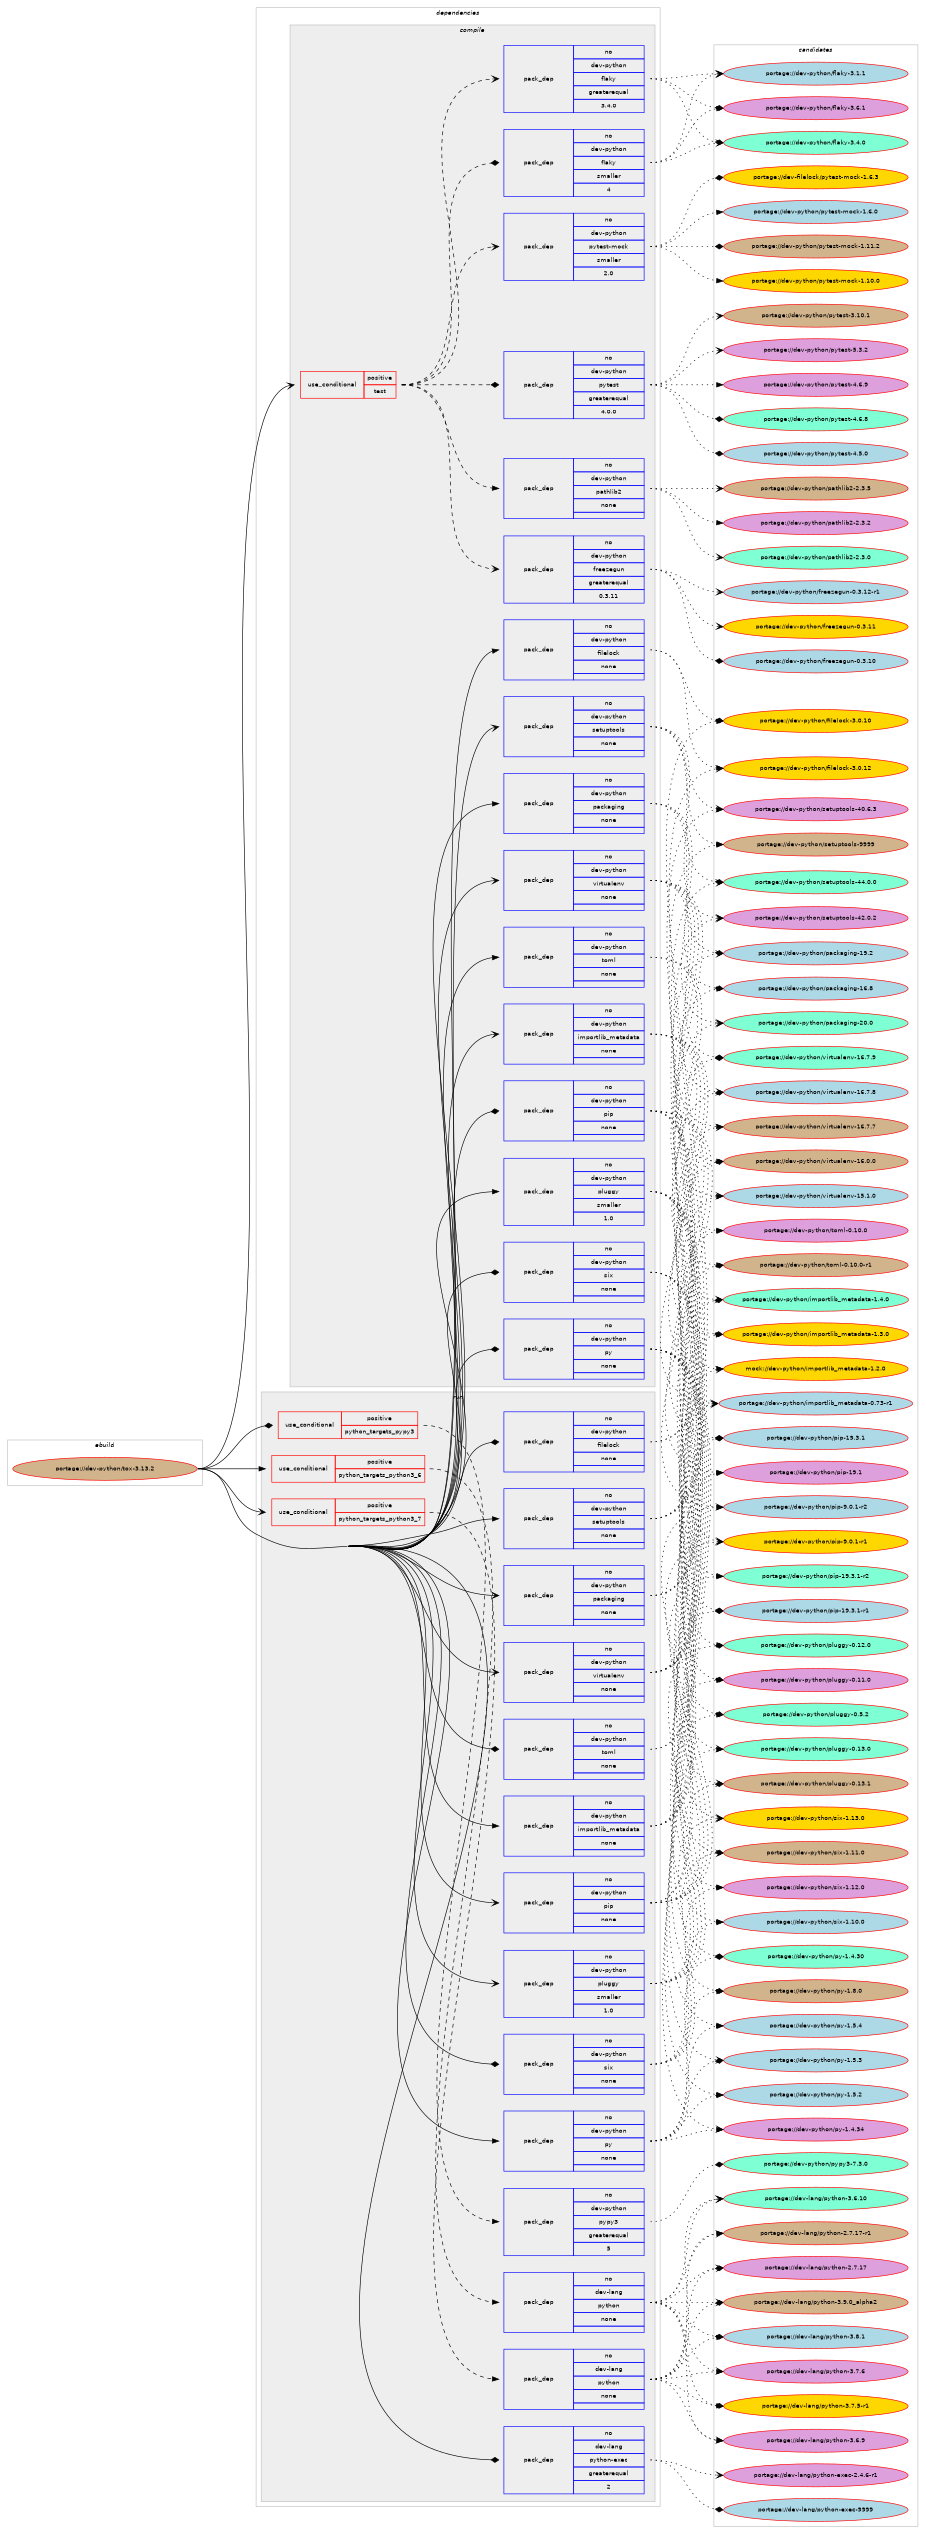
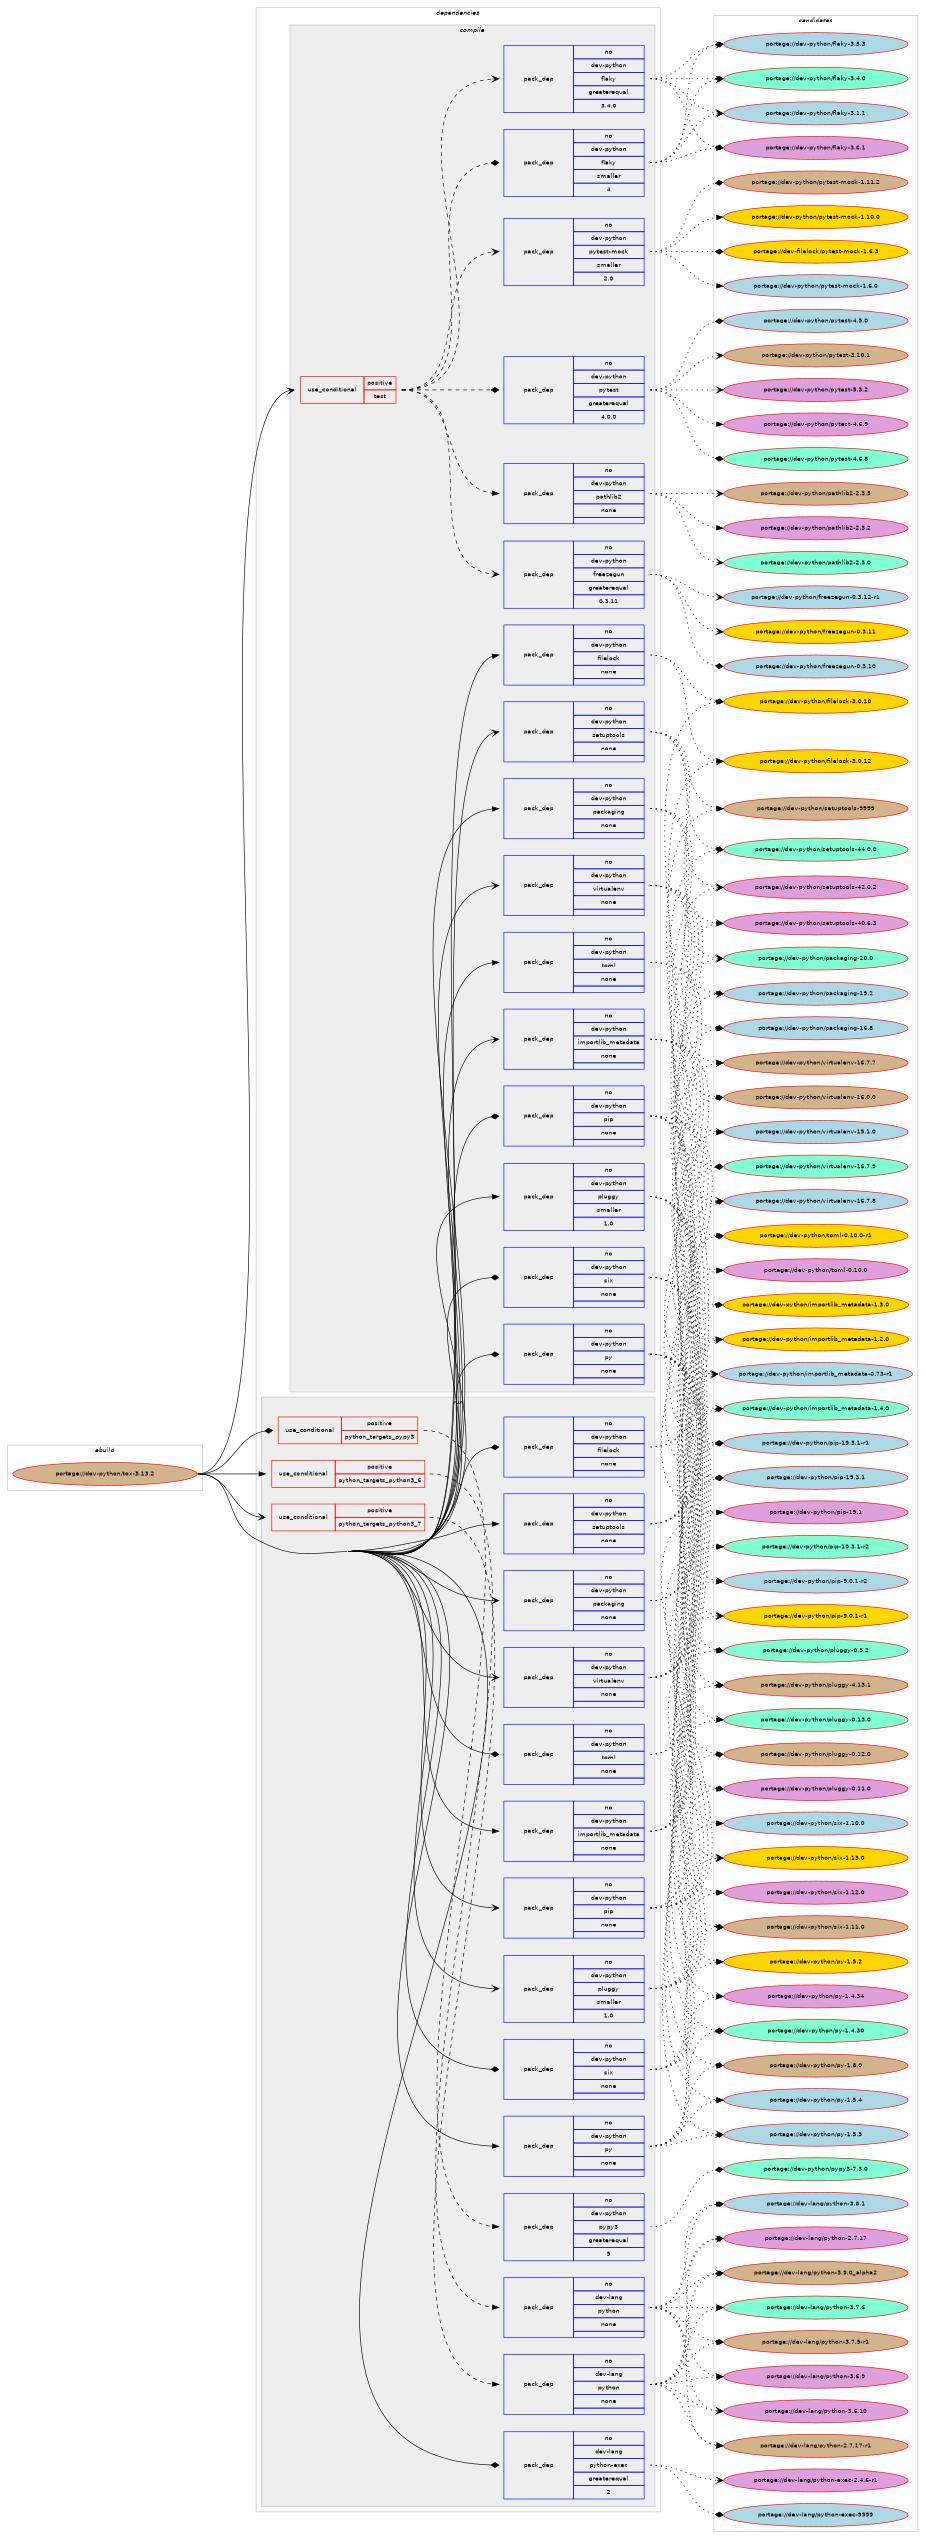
none -> (816, 44)
(816, 1265) -> (816, 1236)
(816, 1369) -> (816, 1339)
(816, 1646) -> (816, 1754)
(816, 1784) -> (816, 1685)
(816, 2095) -> (816, 1962)
(816, 2199) -> (816, 2411)
(816, 2372) -> (816, 2308)
(816, 2406) -> (816, 2342)
